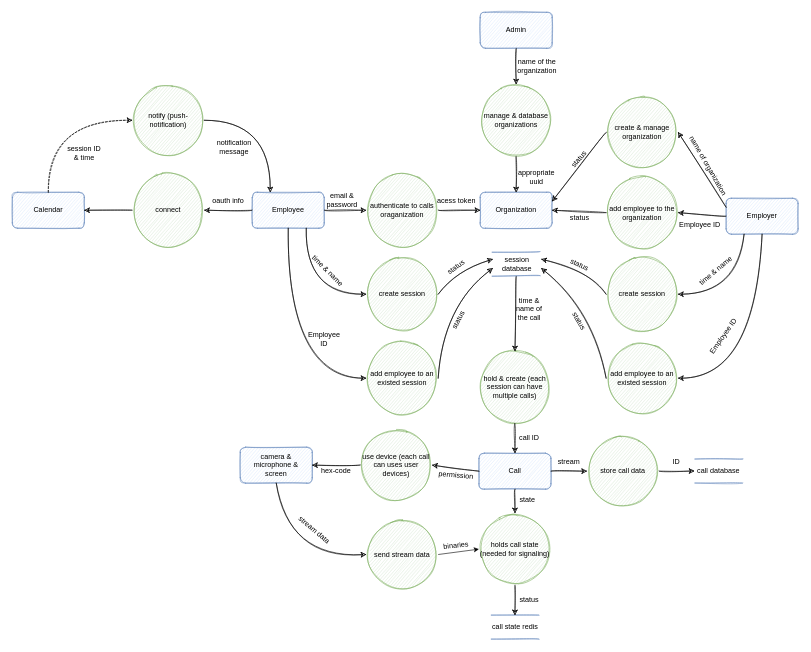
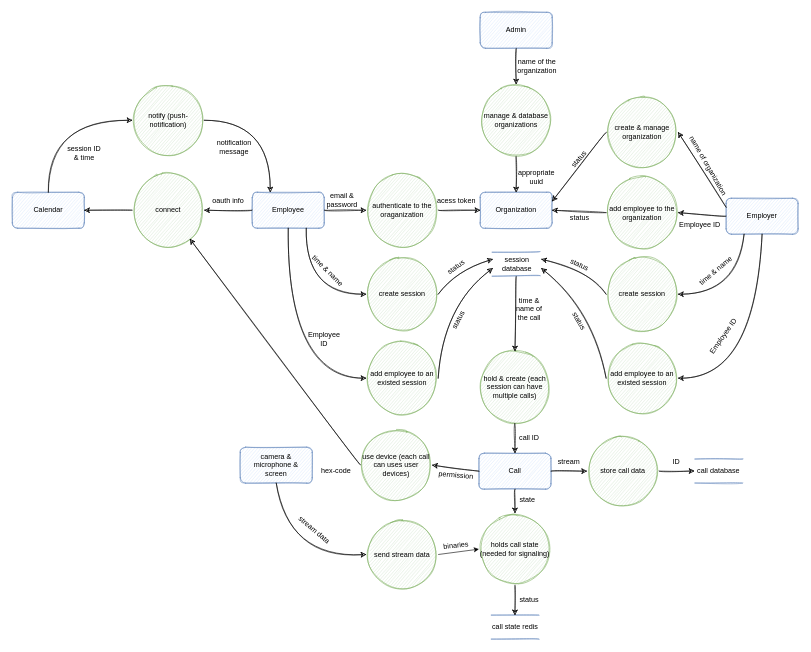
(71, 136) -> (71, 136)
(402, 210) -> (402, 210)
(338, 465) -> (275, 353)
